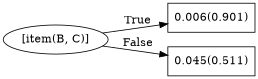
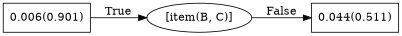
(131, 29) -> (114, 18)
(211, 61) -> (355, 18)
